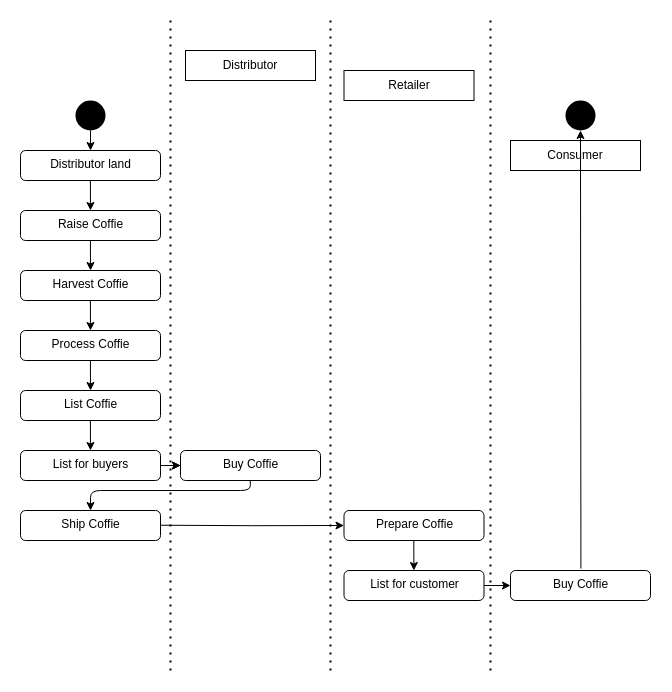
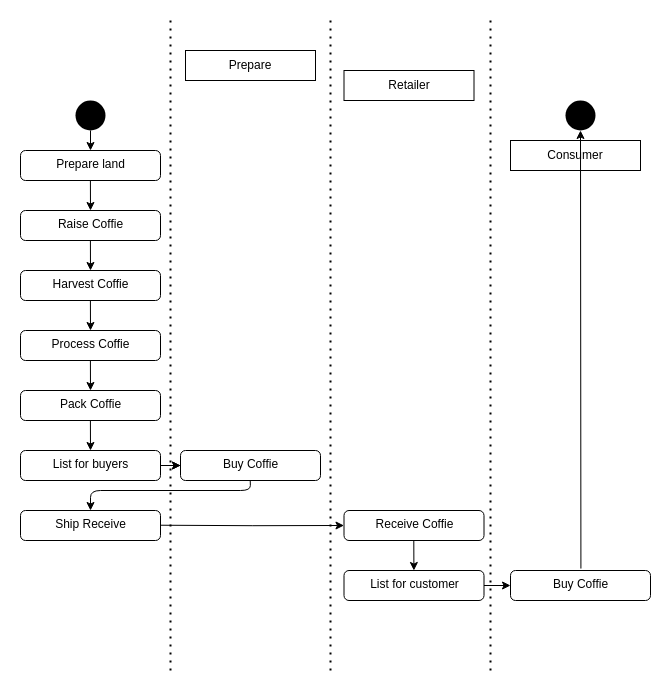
(251, 66) -> (251, 66)
(91, 165) -> (91, 165)
(91, 405) -> (91, 405)
(91, 525) -> (91, 525)
(415, 525) -> (415, 525)
